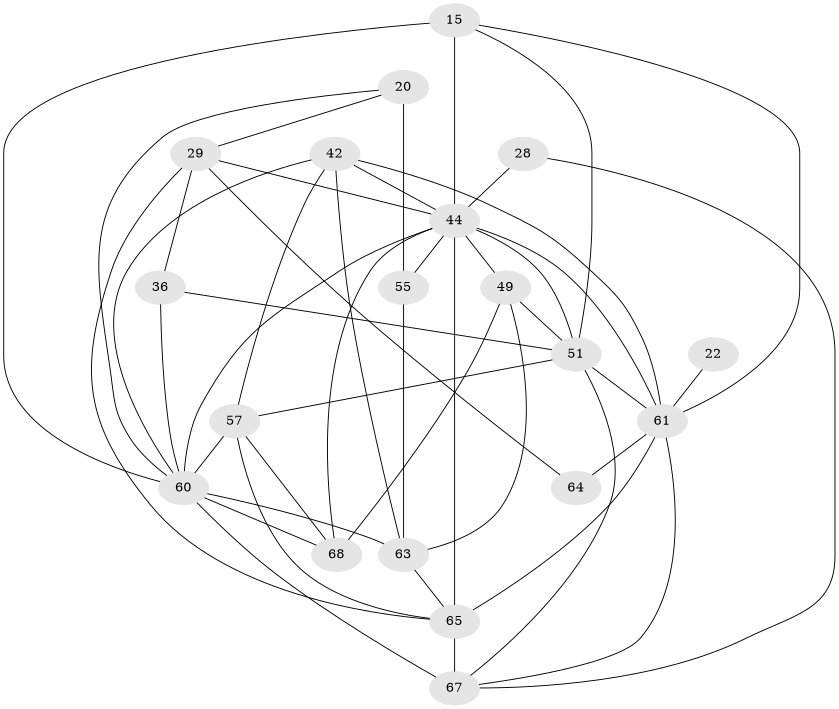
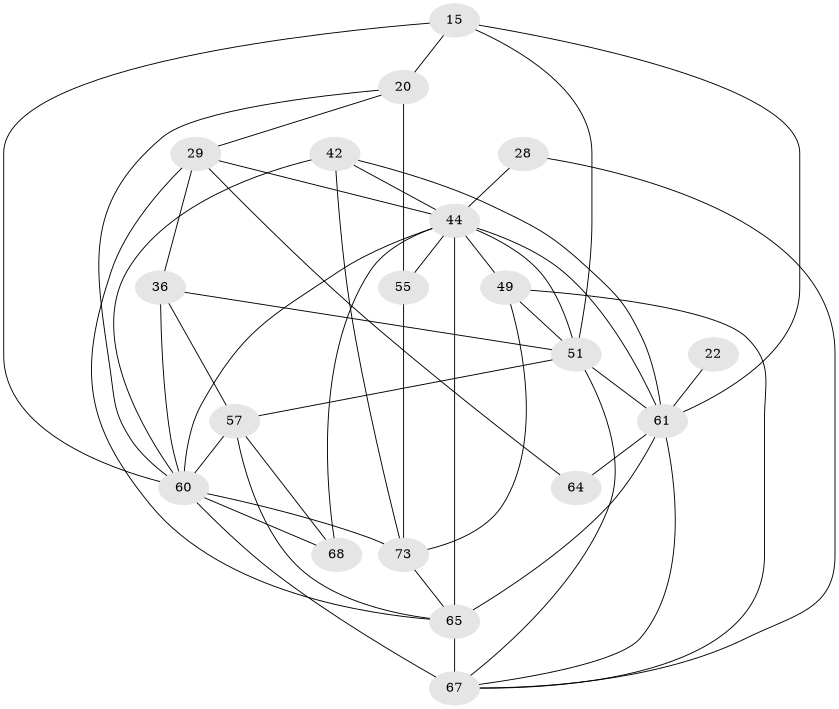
(455, 121) -> (429, 54)
(273, 284) -> (198, 354)
(432, 427) -> (764, 504)
(404, 555) -> (404, 555)
